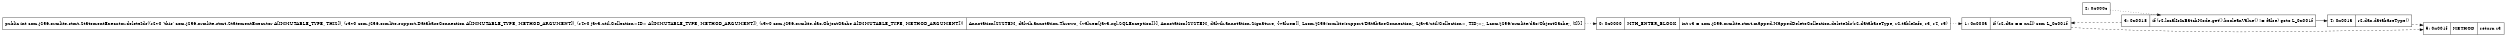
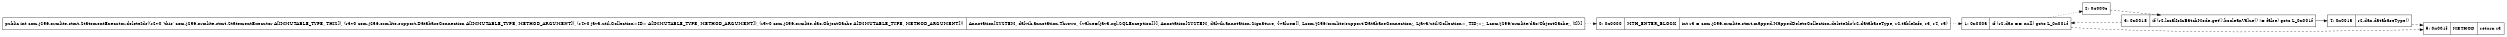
(2134, 12) -> (2134, 12)
none -> (2064, 15)
(2030, 24) -> (2030, 24)
